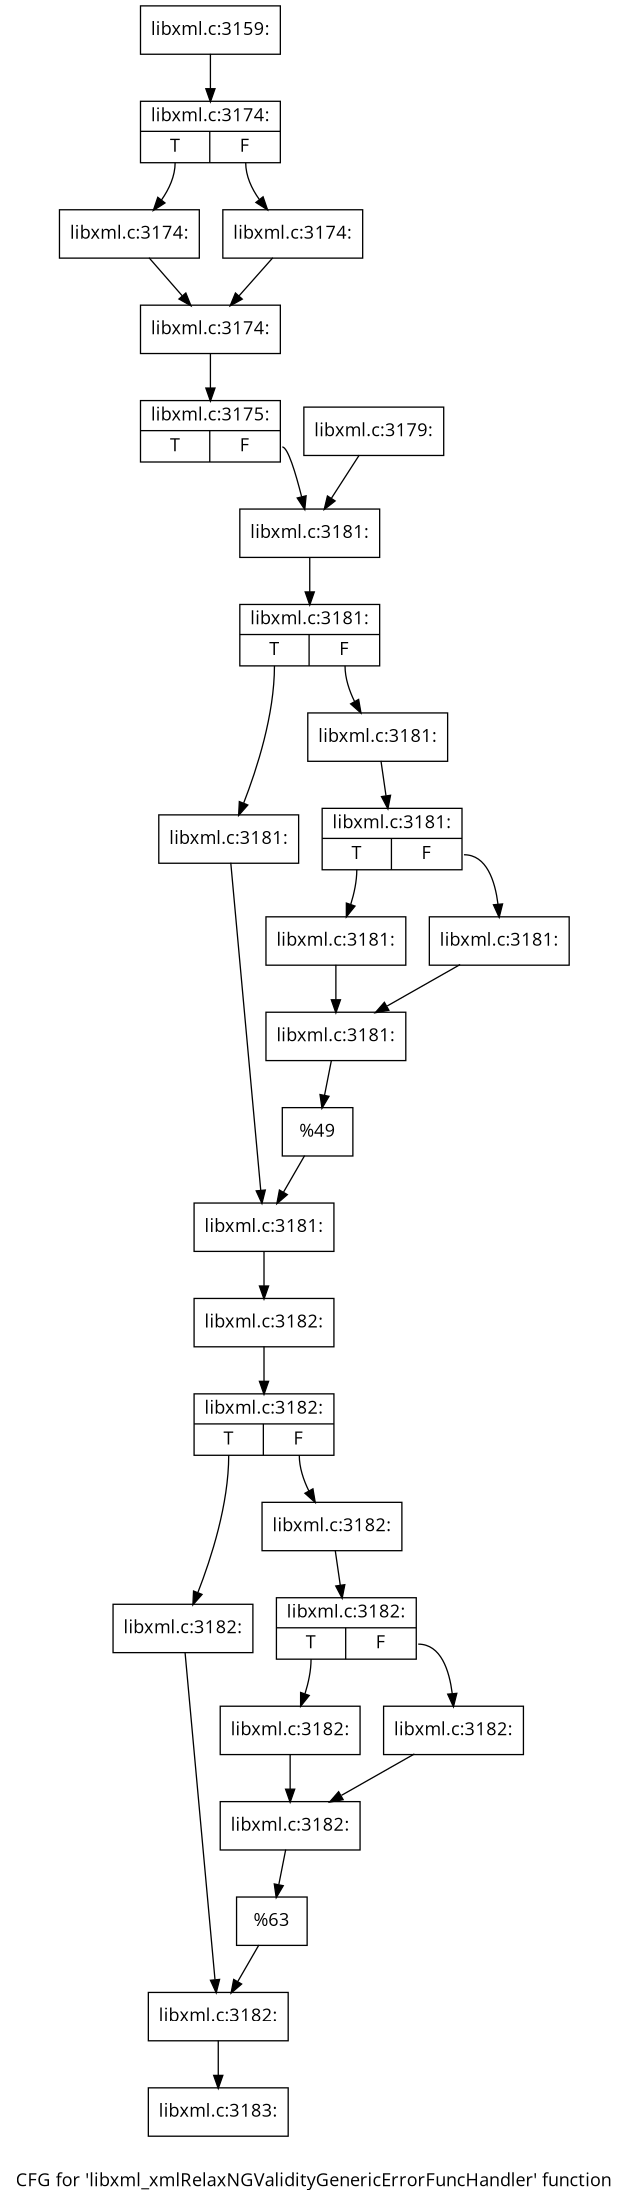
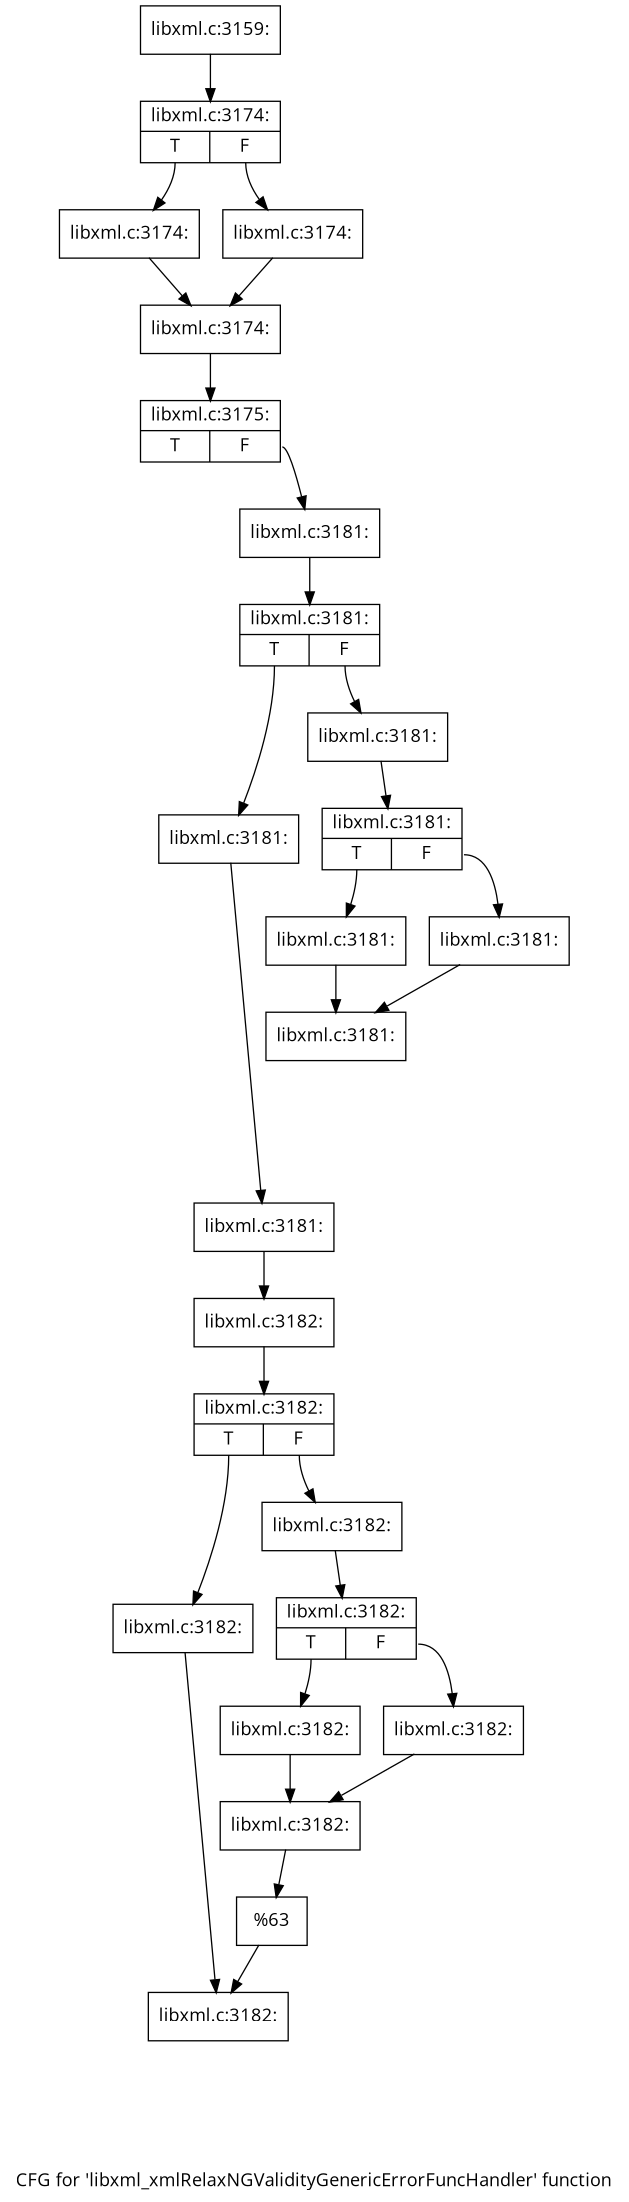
(374, 431) -> none
(318, 1132) -> none
(218, 2112) -> none
